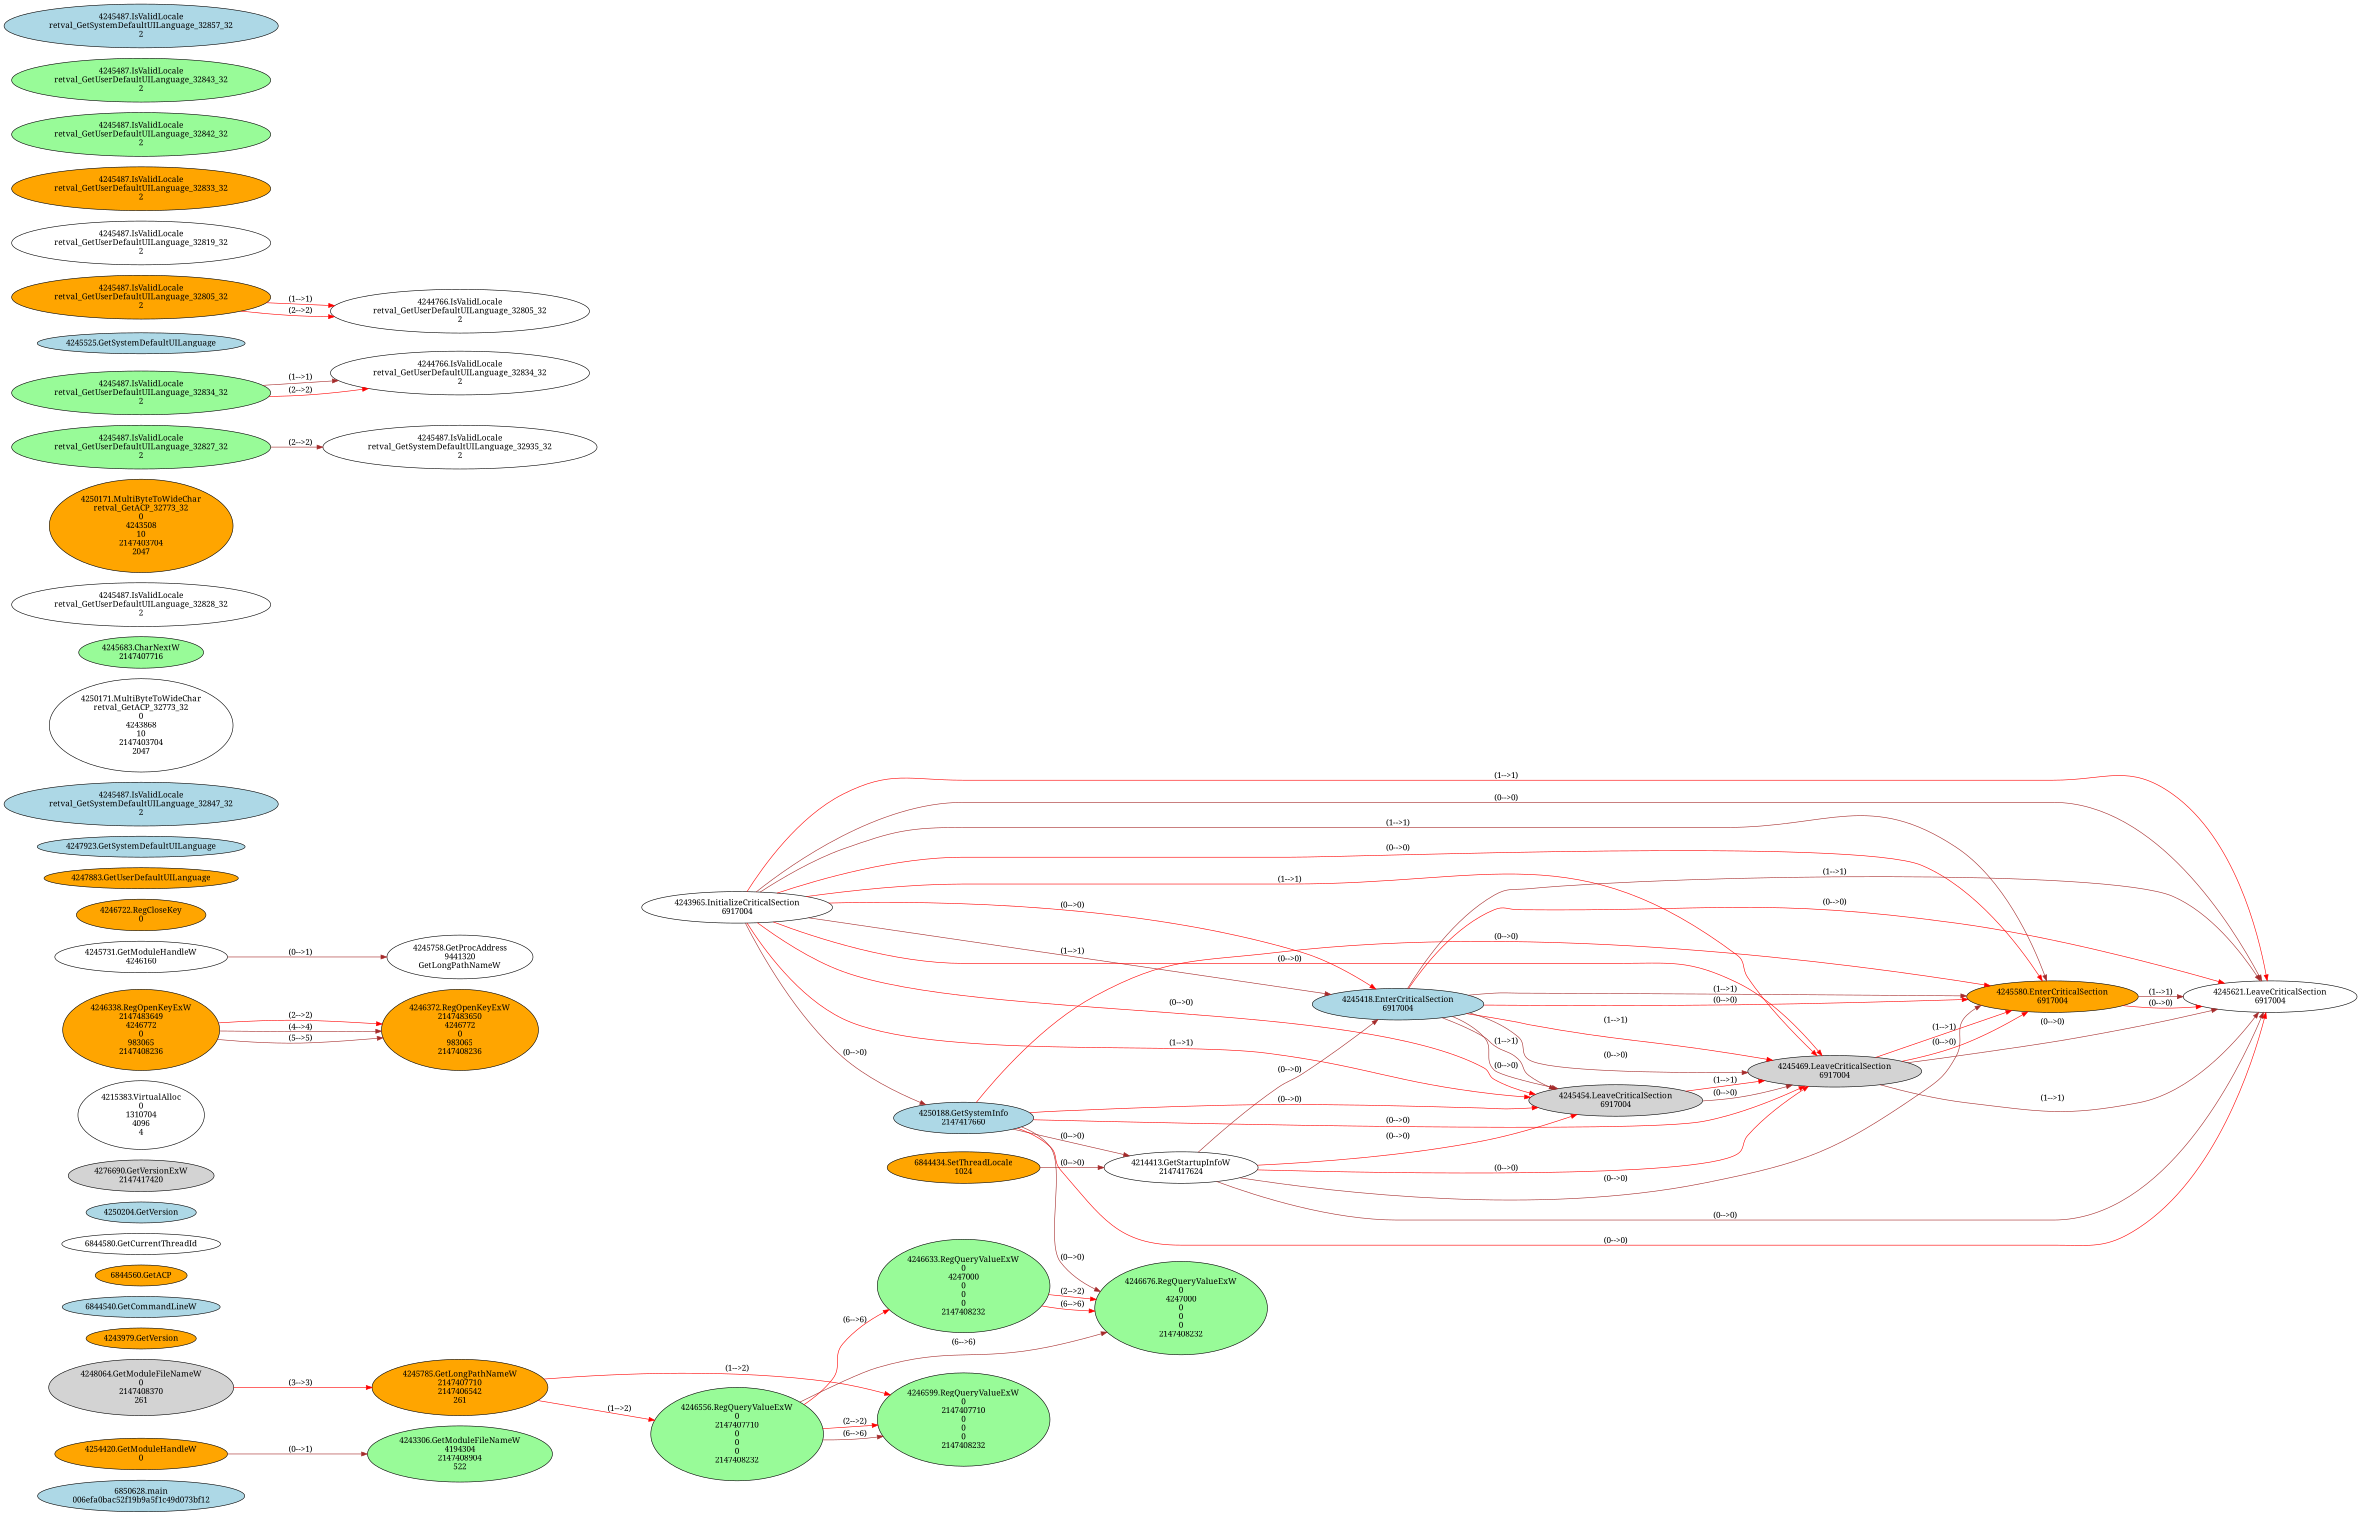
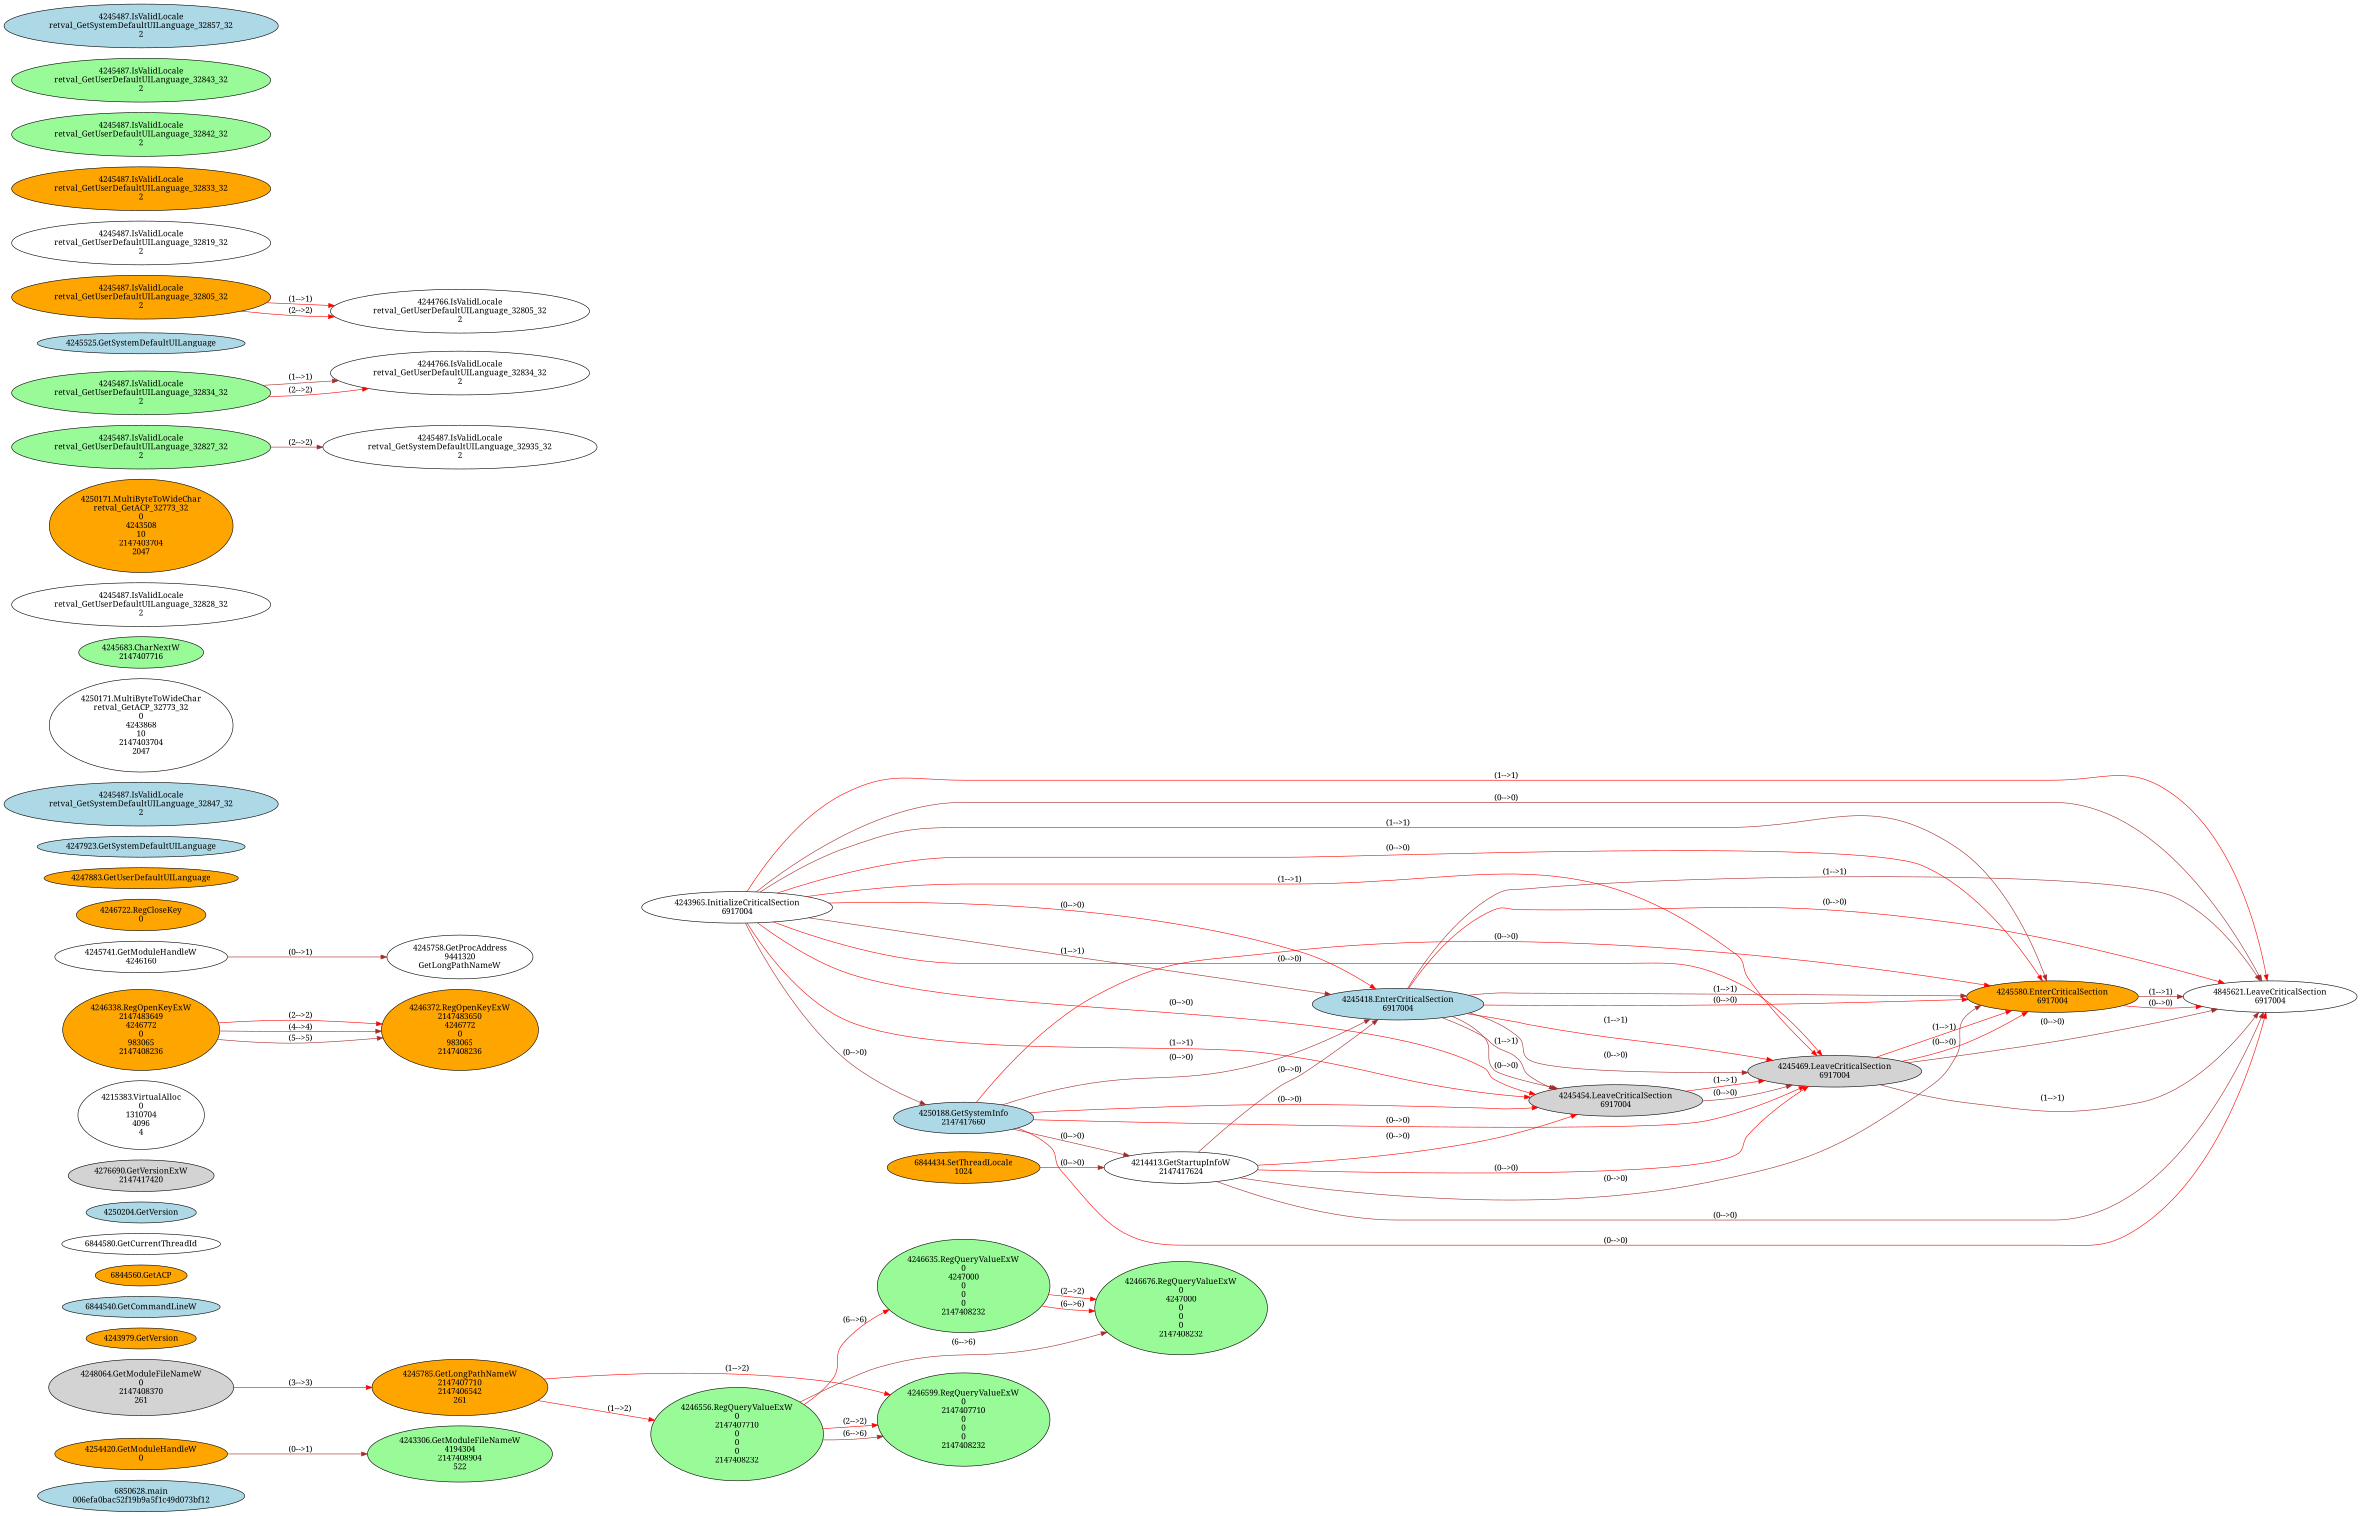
(141, 957) -> (141, 957)
(2270, 997) -> (2270, 997)
(1055, 1209) -> (1187, 1076)
(964, 1286) -> (964, 1286)
